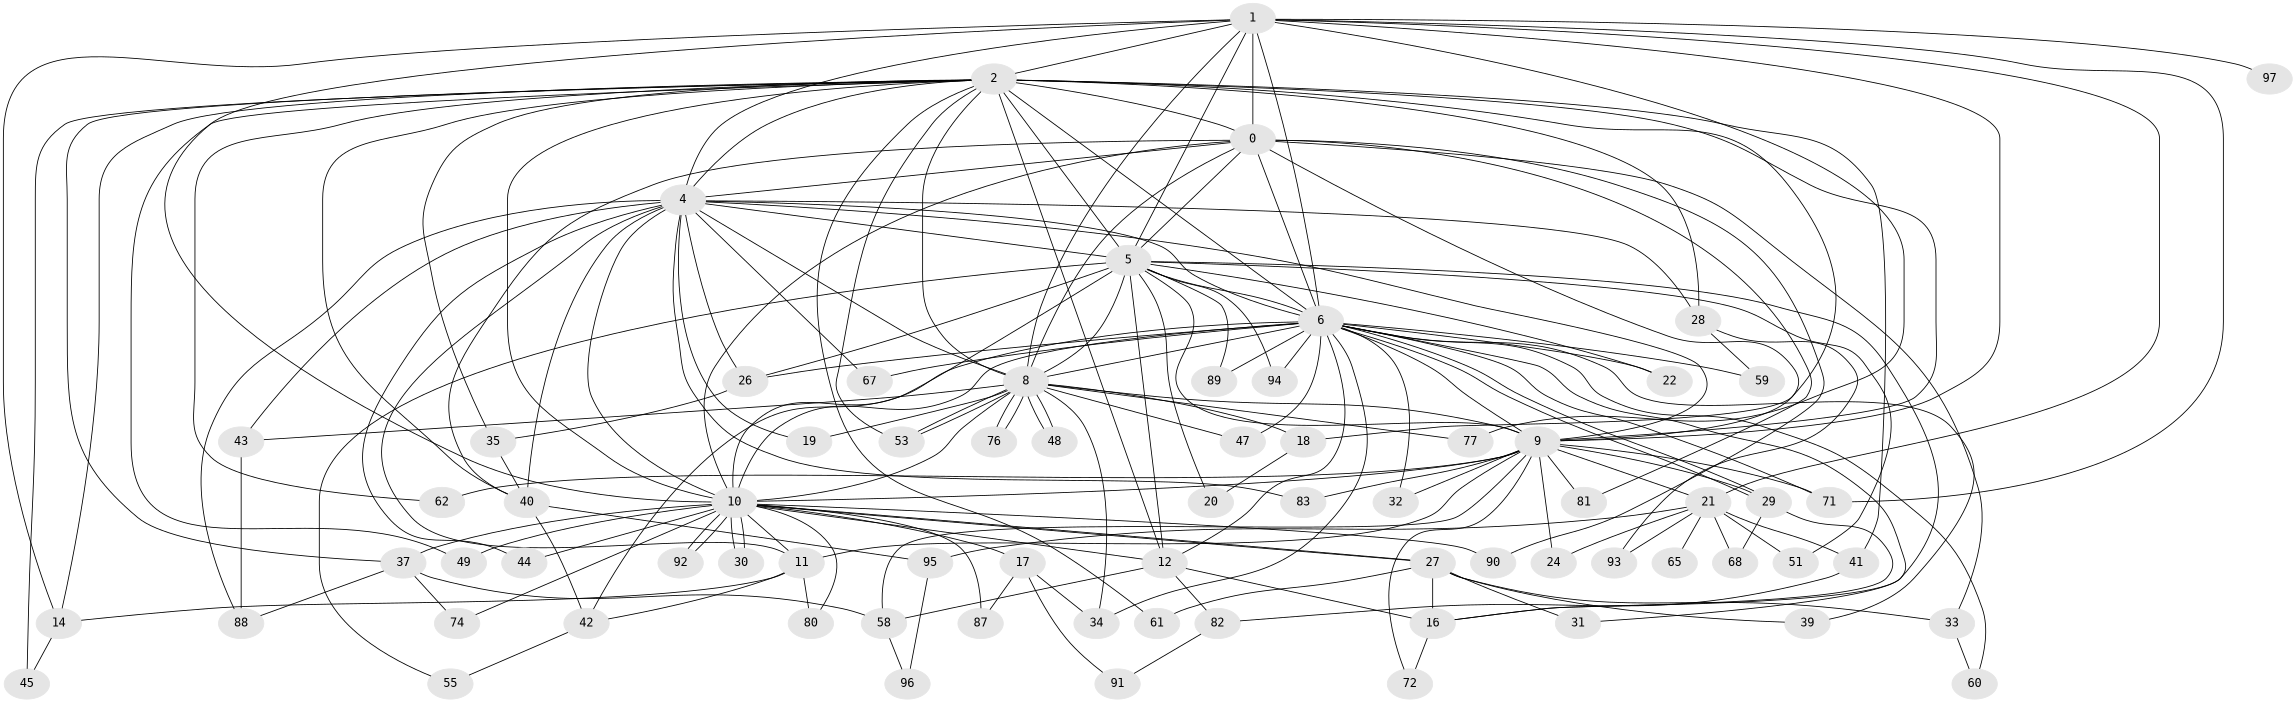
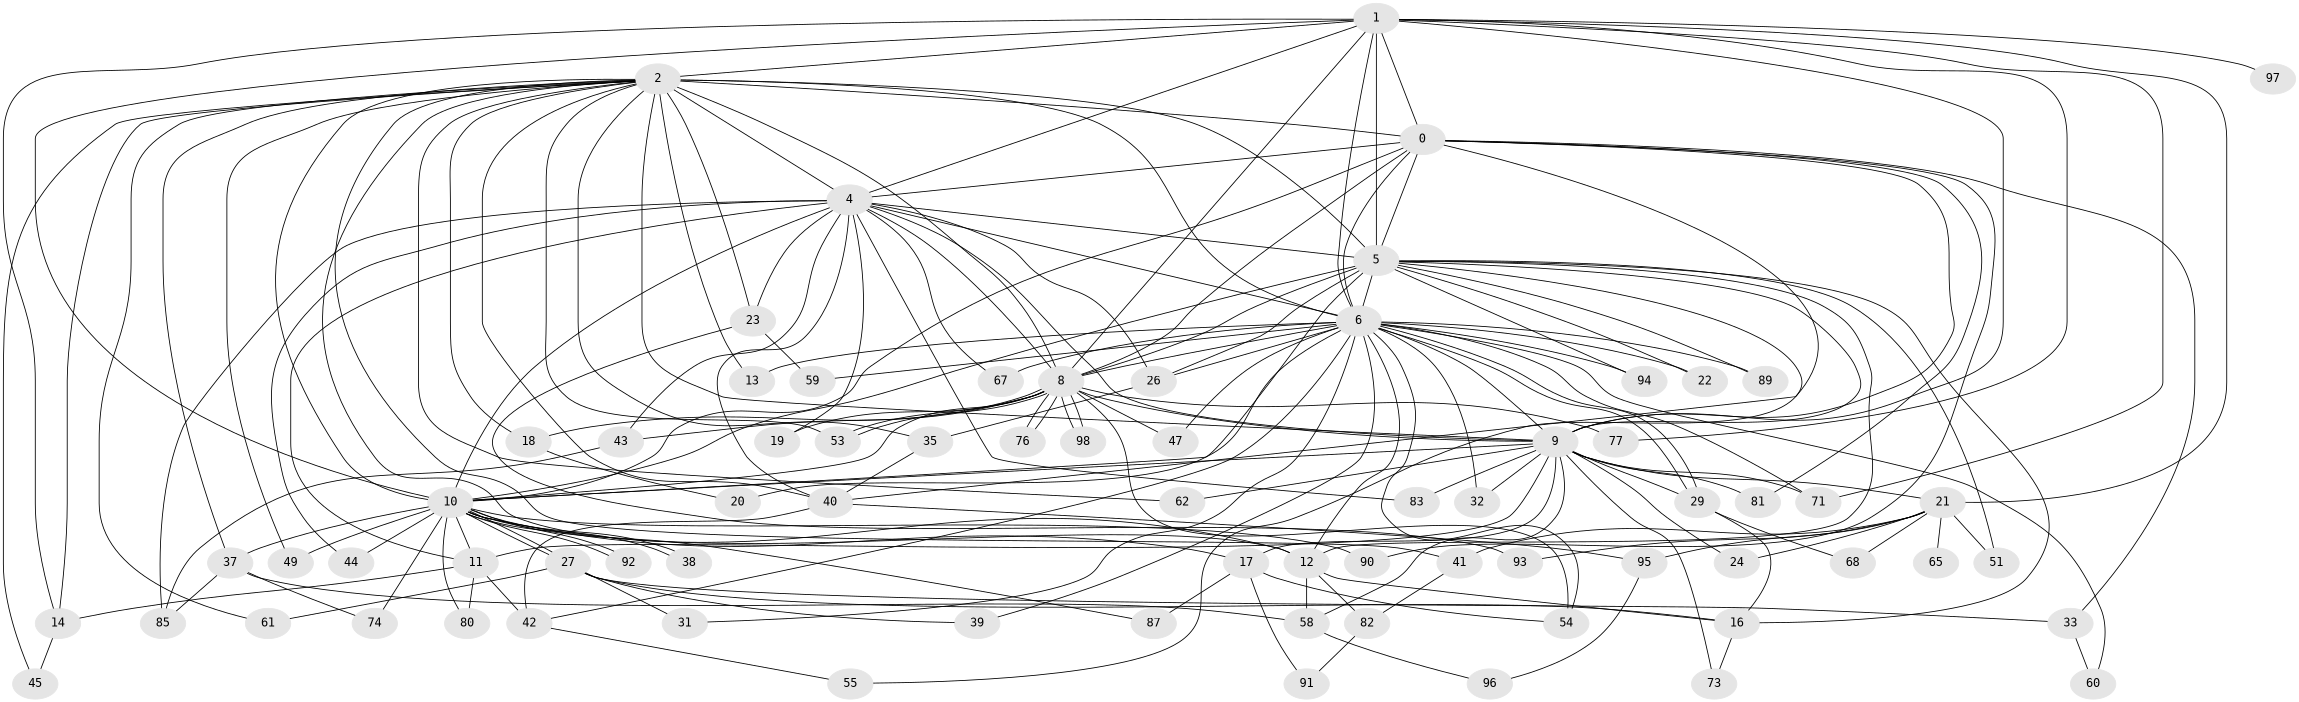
(1698, 321) -> (753, 321)
none -> (752, 381)
(1055, 442) -> (1083, 442)
none -> (1433, 540)
(741, 563) -> (689, 563)
(241, 623) -> (163, 623)
(1097, 623) -> (1566, 623)
(1410, 684) -> (1714, 684)
